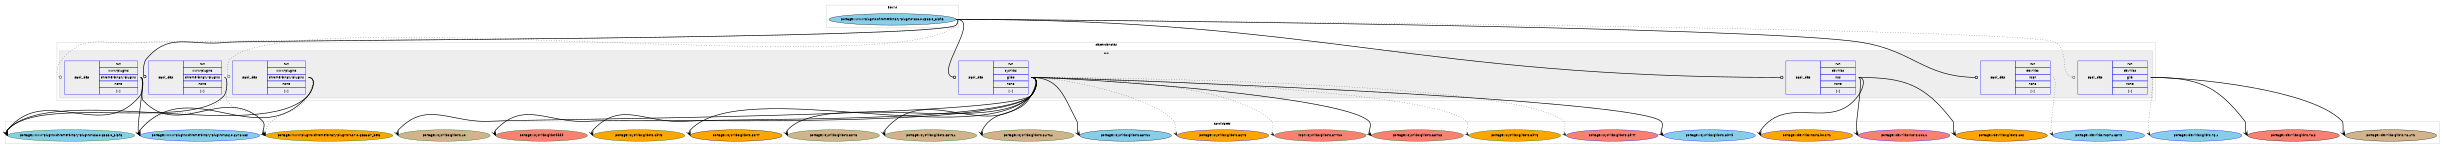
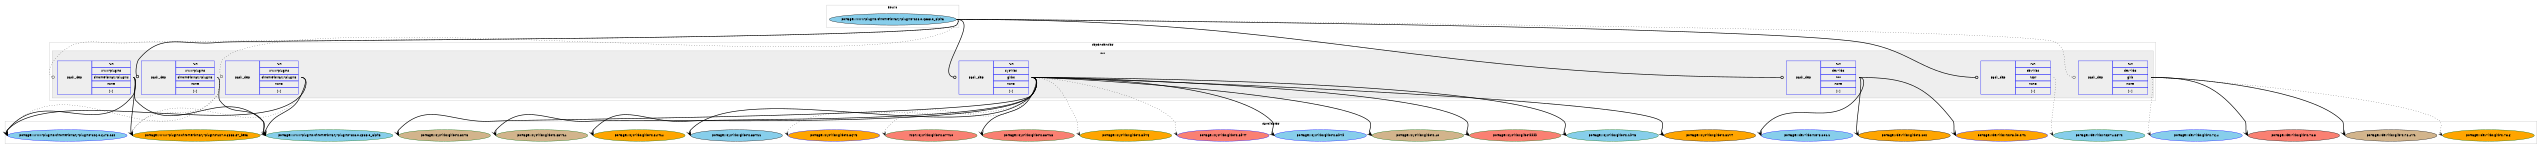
(639, 135) -> (1613, 135)
(1028, 135) -> (639, 135)
(1904, 135) -> (1807, 135)
(2099, 135) -> (2099, 135)
none -> (2488, 135)
